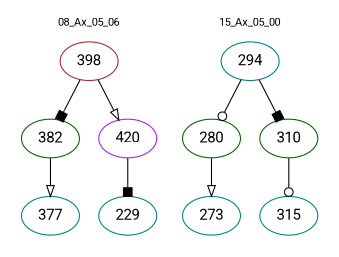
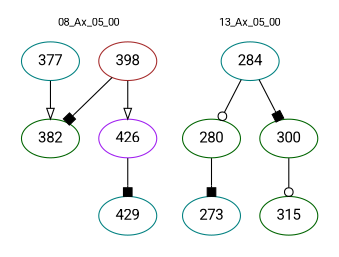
(89, 23) -> (89, 23)
(250, 23) -> (250, 23)
(250, 61) -> (250, 61)
(128, 138) -> (128, 138)
(289, 138) -> (289, 138)
(50, 172) -> (50, 95)
(212, 172) -> (212, 172)
(128, 216) -> (128, 216)
(289, 216) -> (289, 216)
